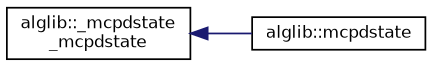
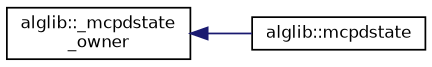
(99, 33) -> (99, 33)
